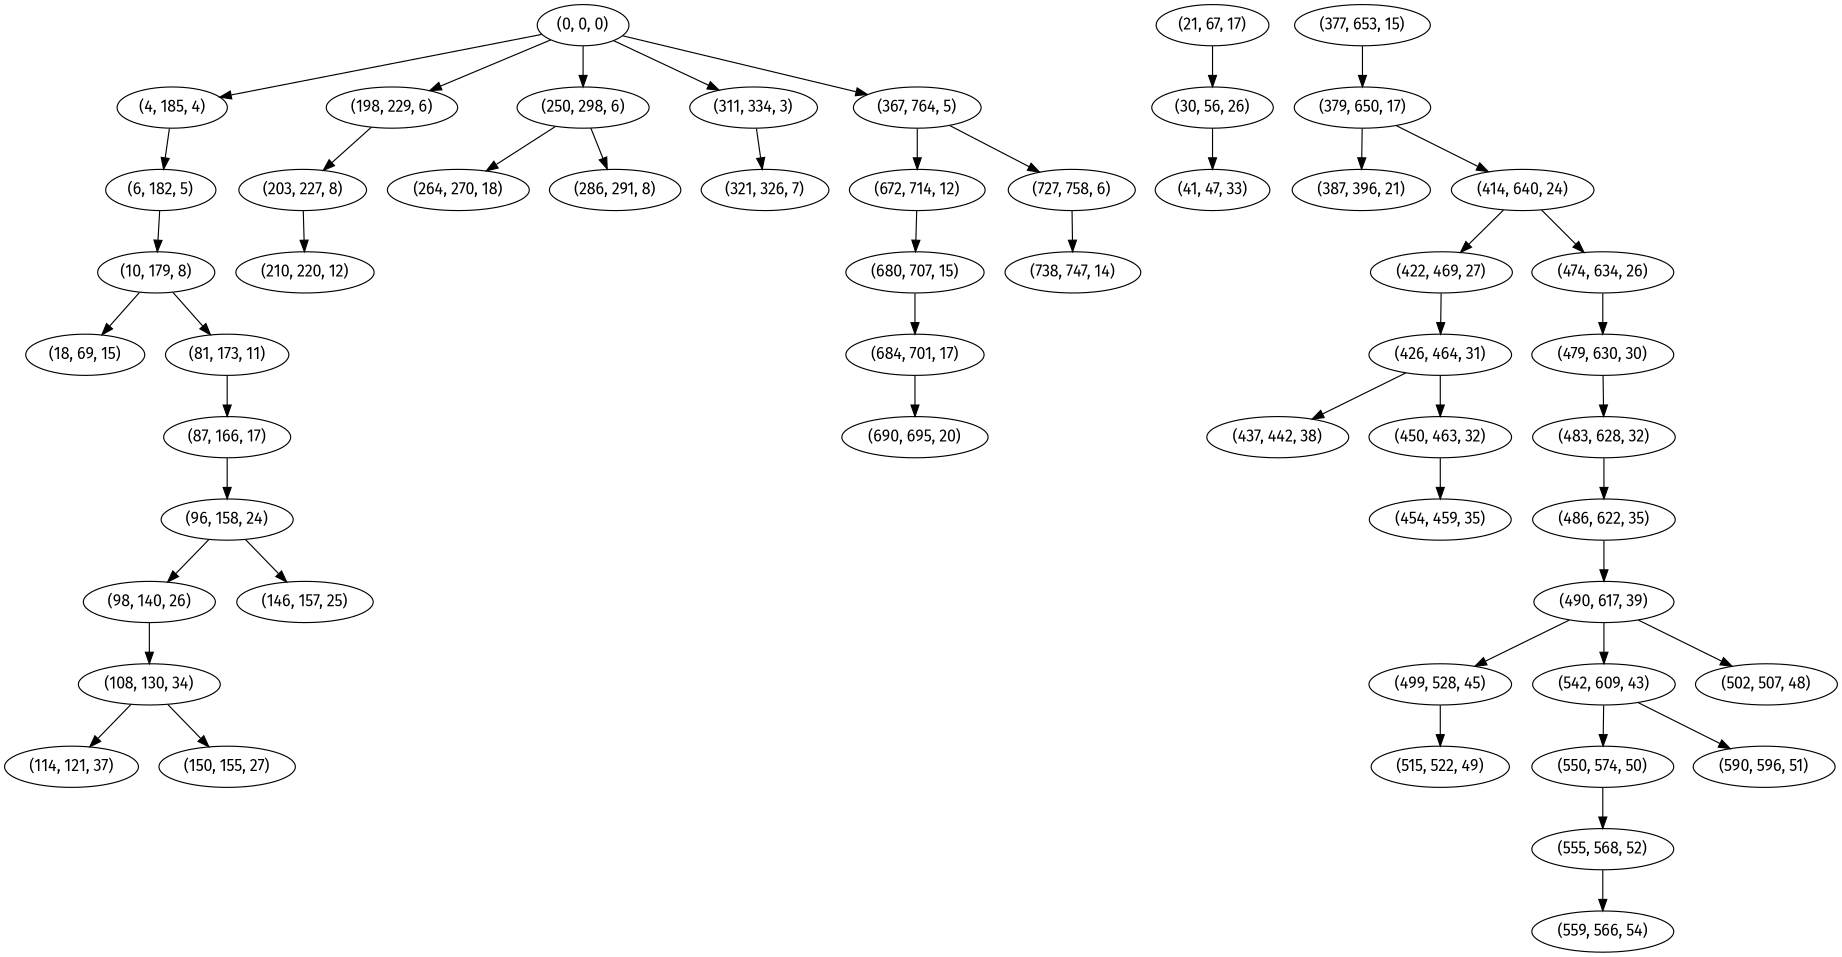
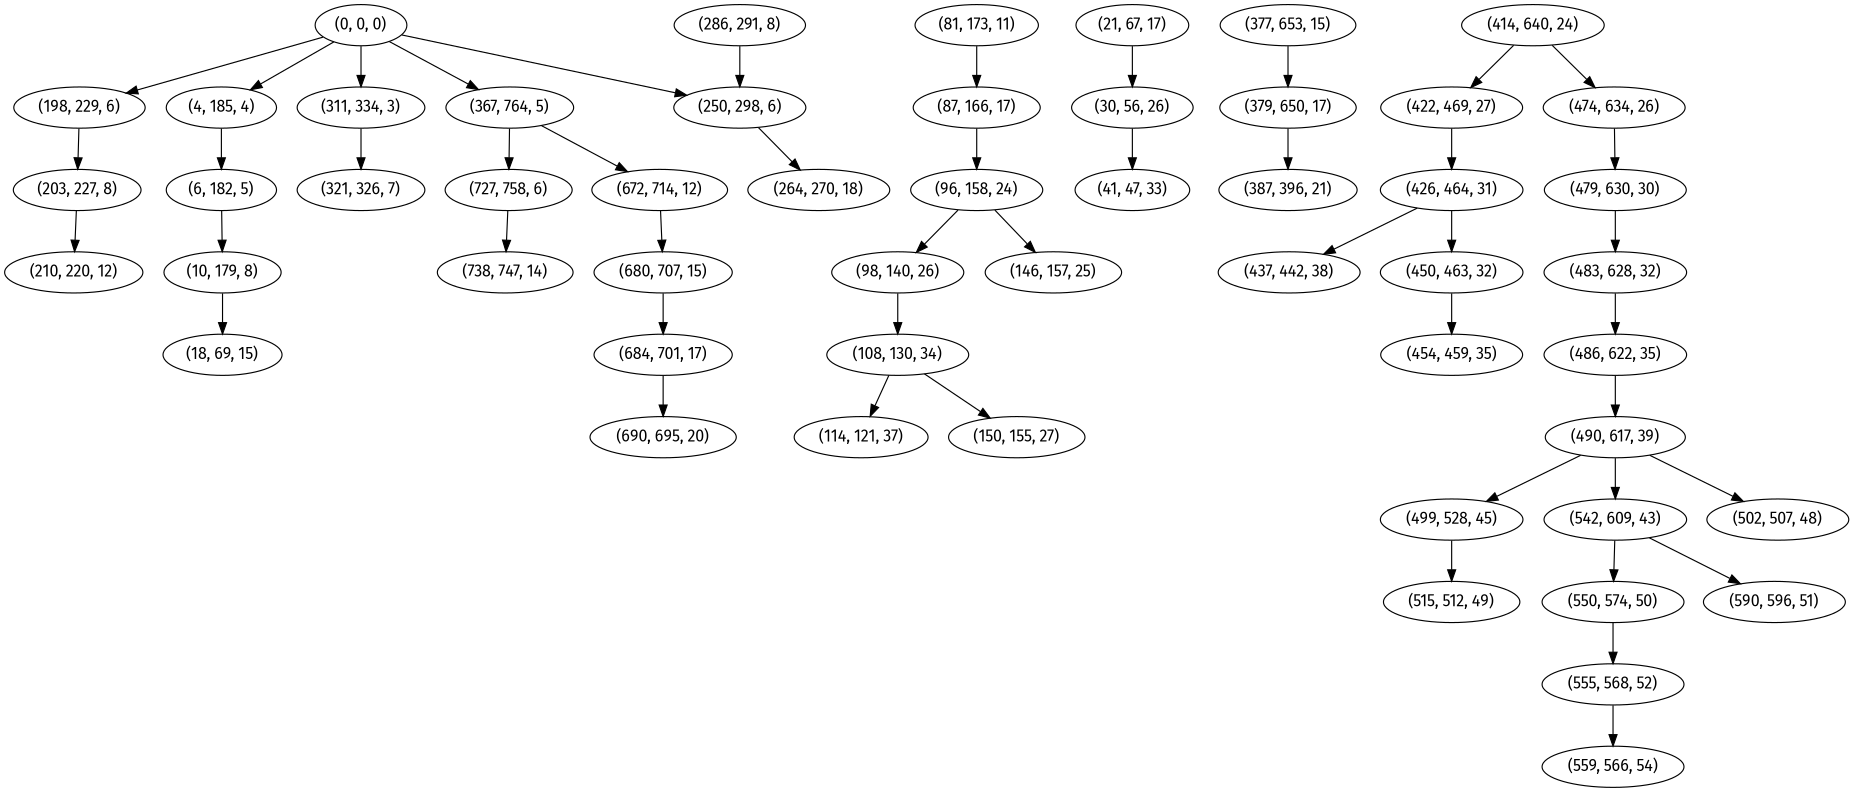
(597, 143) -> (740, 61)
(1437, 146) -> none
(188, 309) -> none
(1440, 767) -> (1452, 602)
